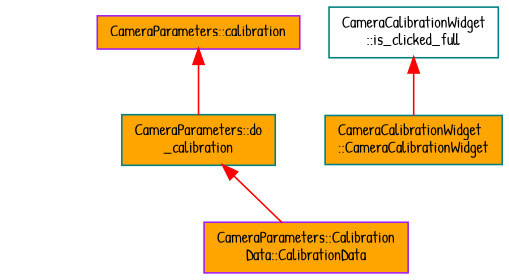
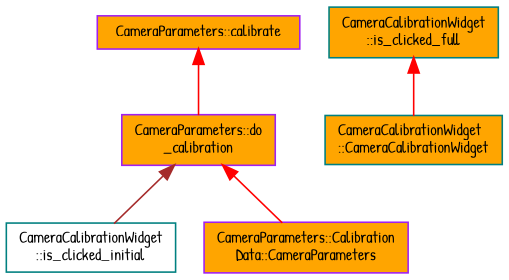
(199, 32) -> (199, 32)
(414, 32) -> (414, 32)
(199, 140) -> (199, 140)
none -> (91, 248)
(306, 248) -> (306, 248)
